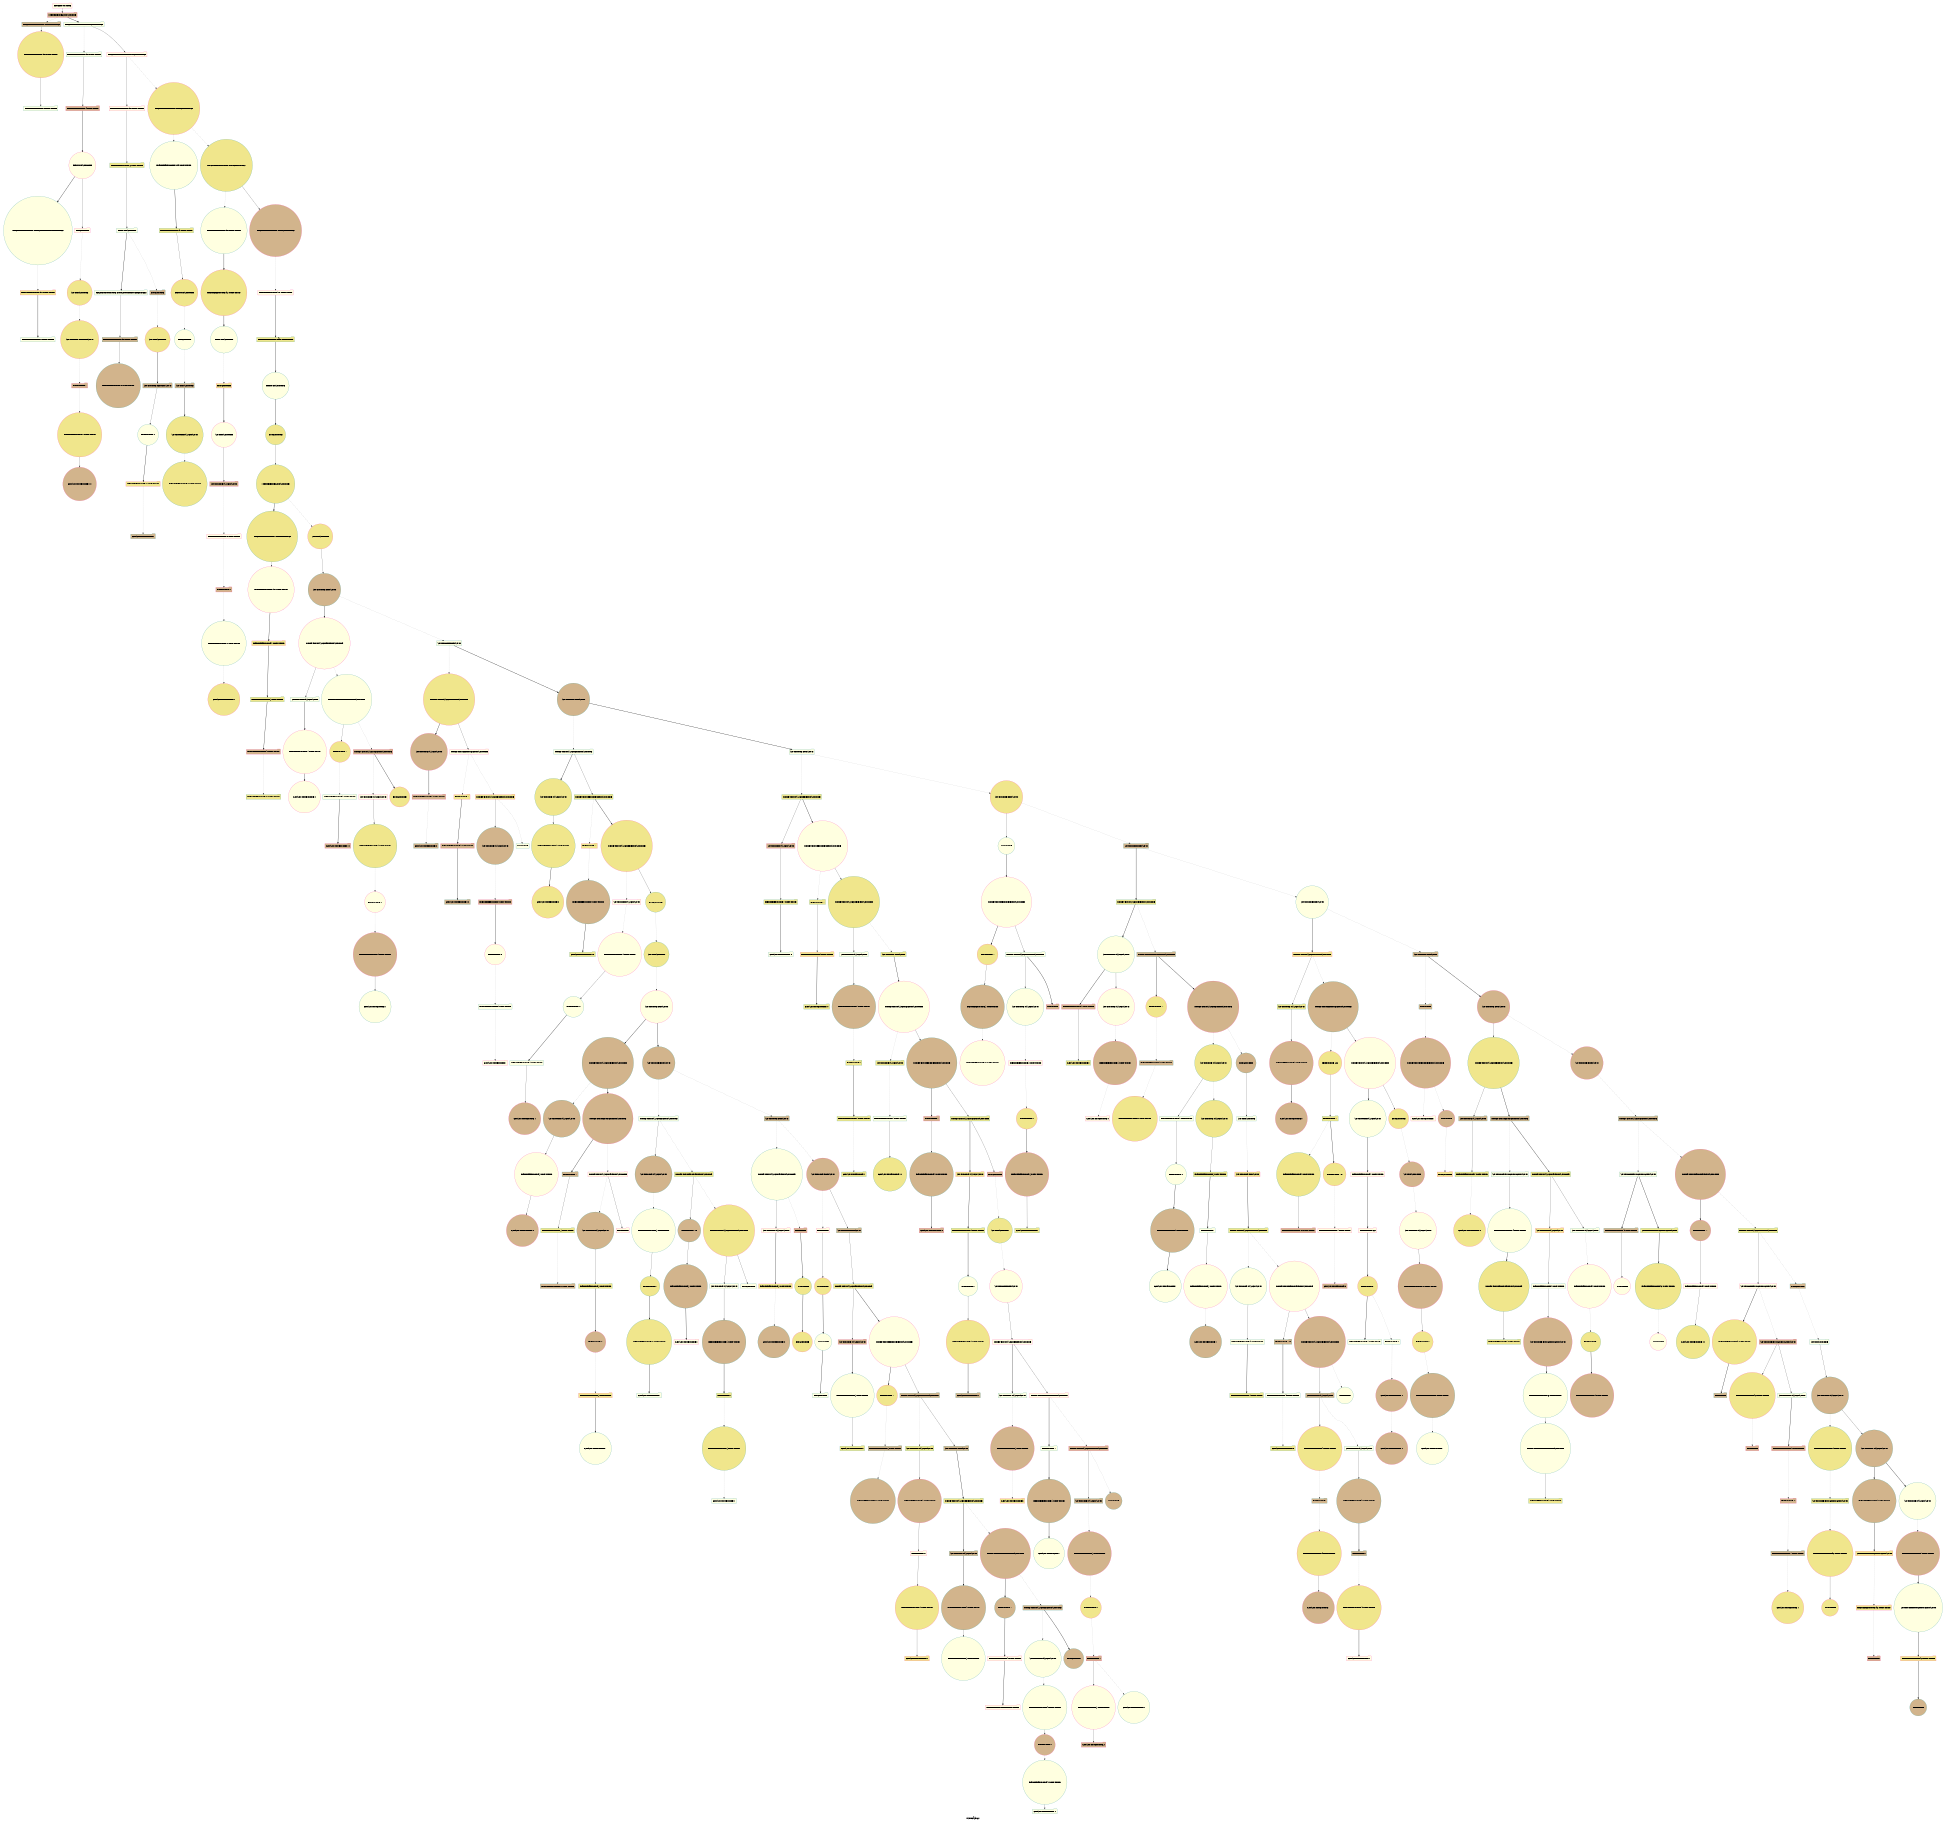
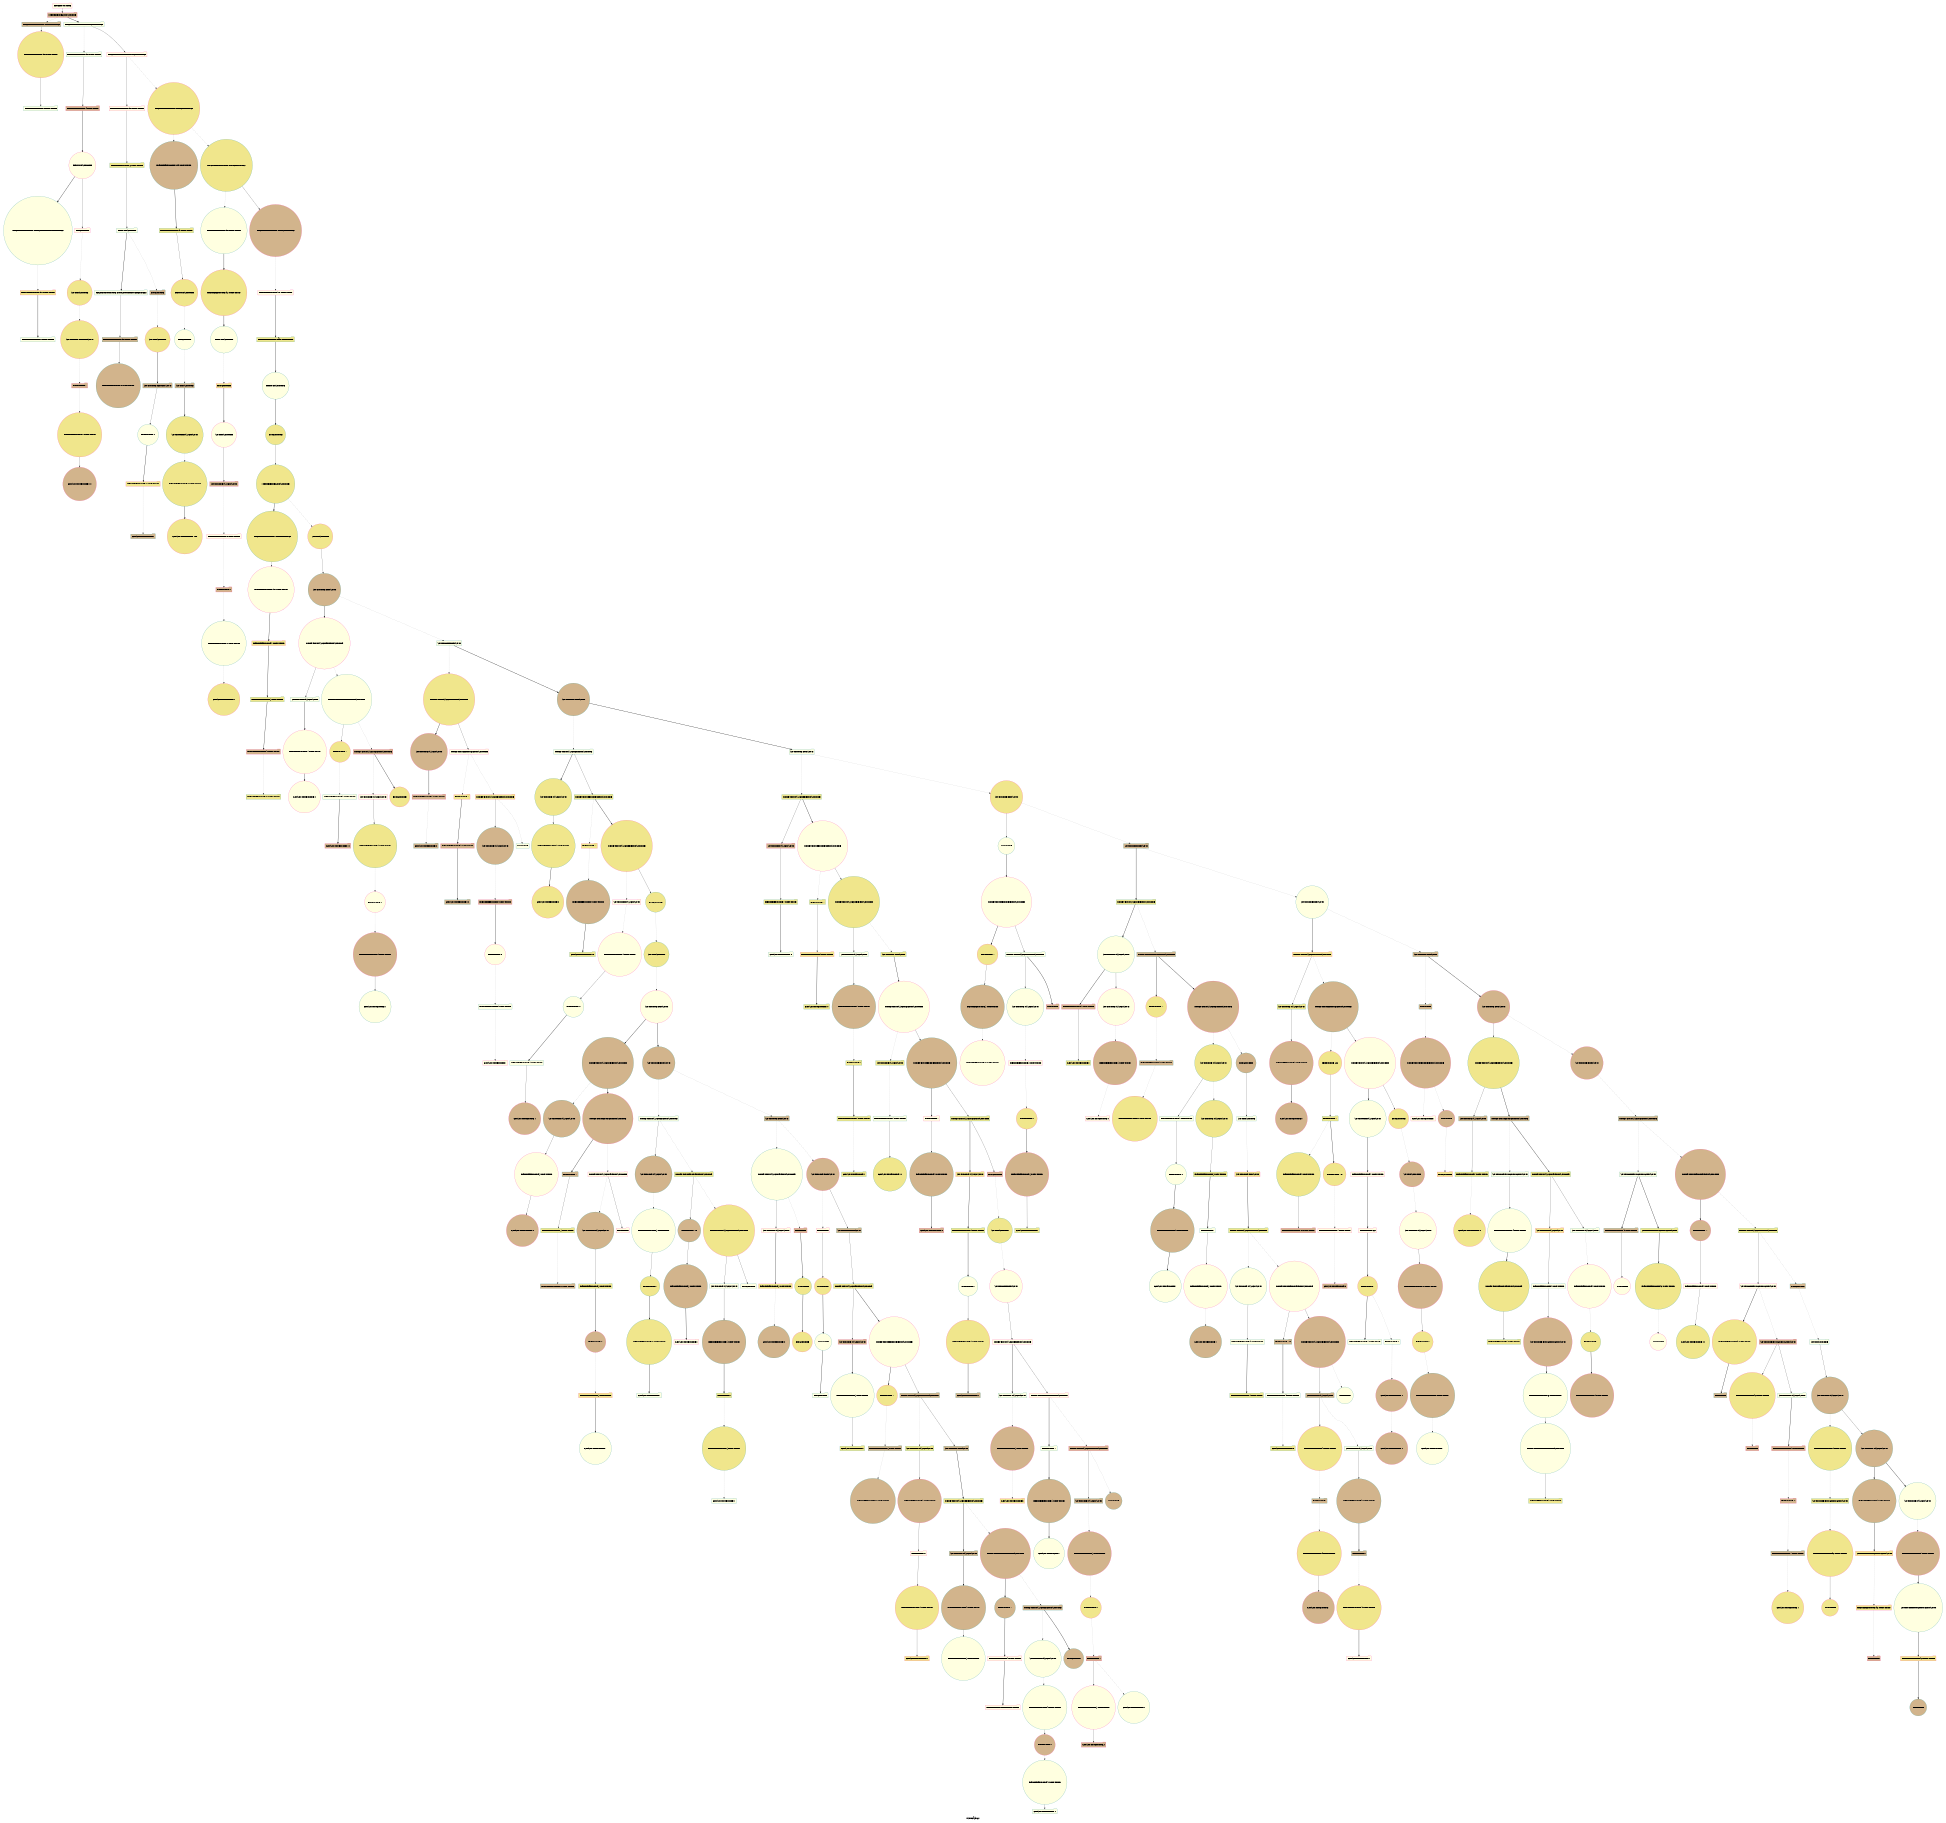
(174, 165) -> (174, 165)
none -> (185, 536)
(932, 1119) -> (932, 1119)
